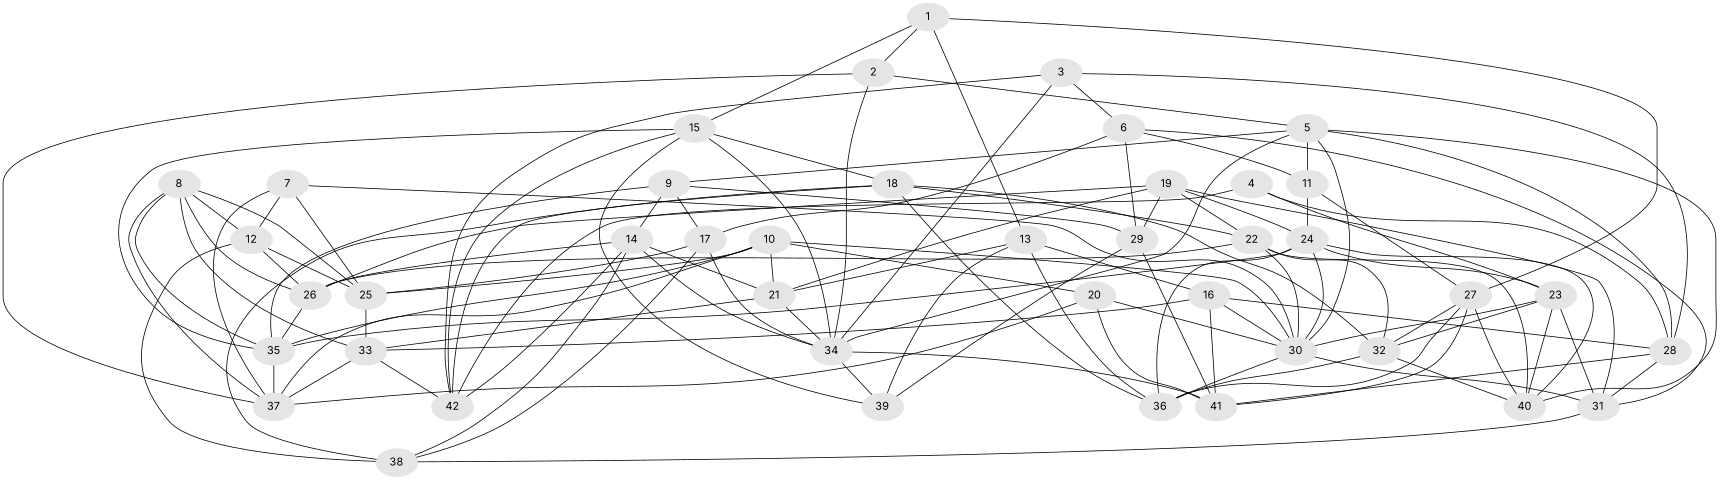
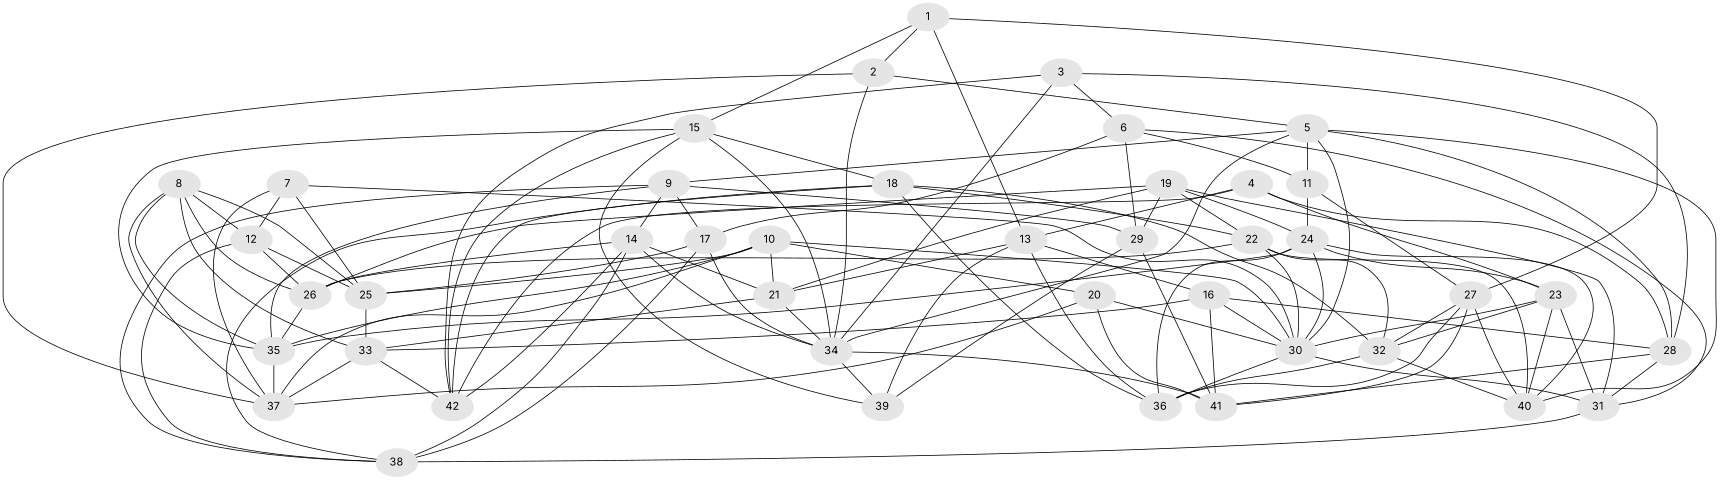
none -> (1139, 212)
none -> (198, 236)
